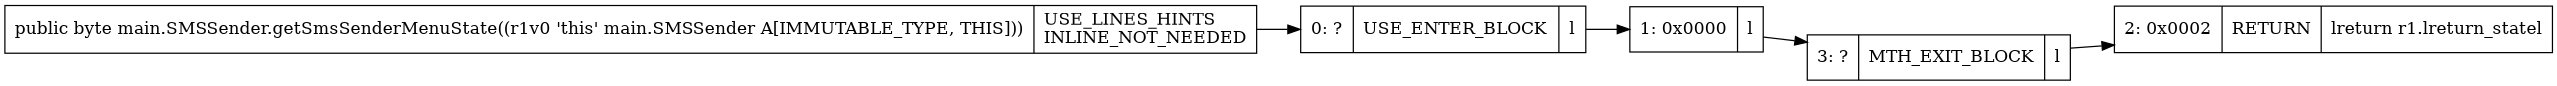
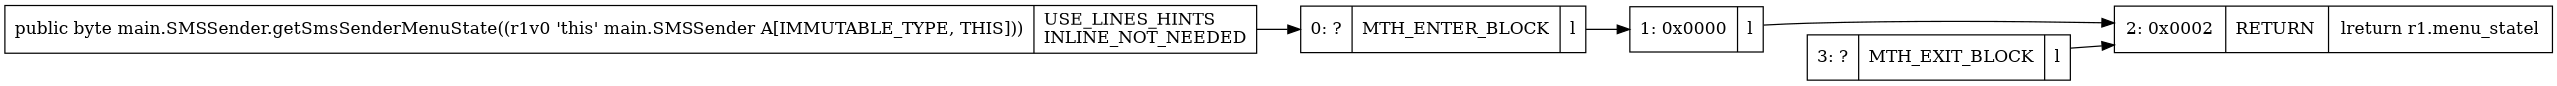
(1455, 29) -> (1456, 29)
(2437, 29) -> (2440, 29)
(1779, 39) -> (1933, 21)
